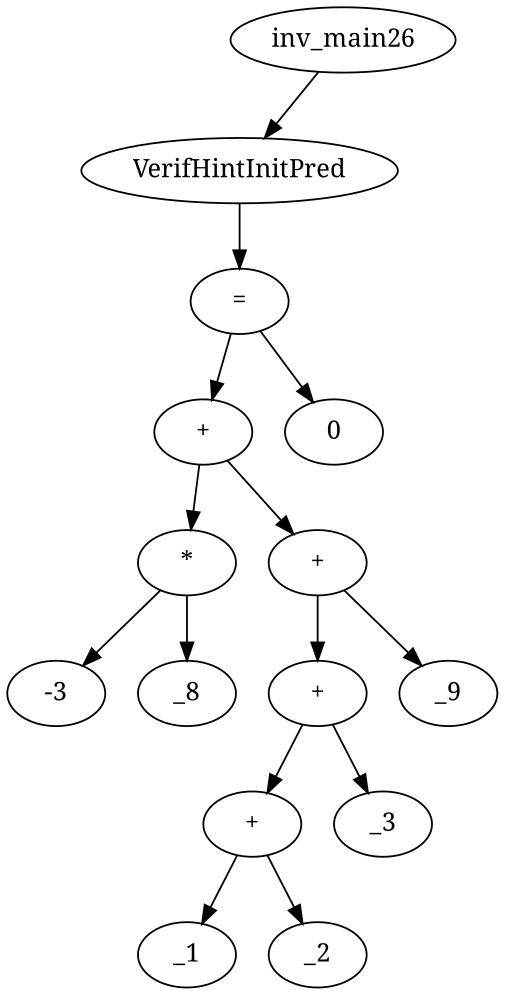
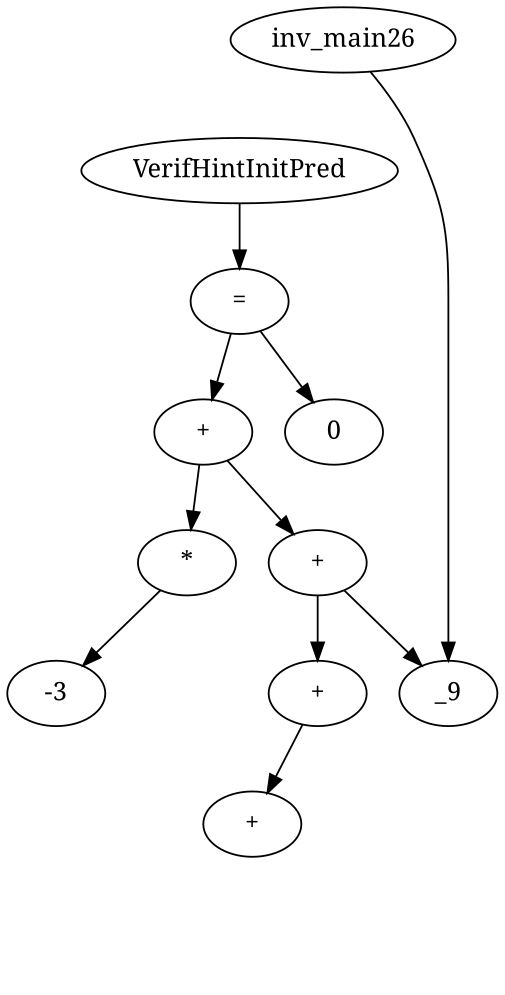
(298, 98) -> (448, 348)
(187, 693) -> none
(383, 824) -> none
(187, 955) -> none
(318, 955) -> none
